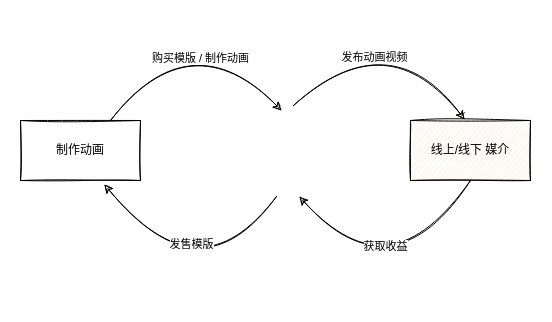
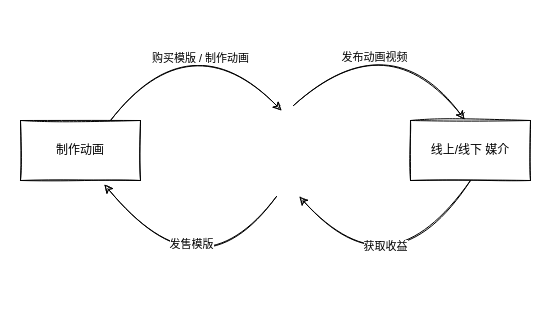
(471, 151) -> (471, 151)
